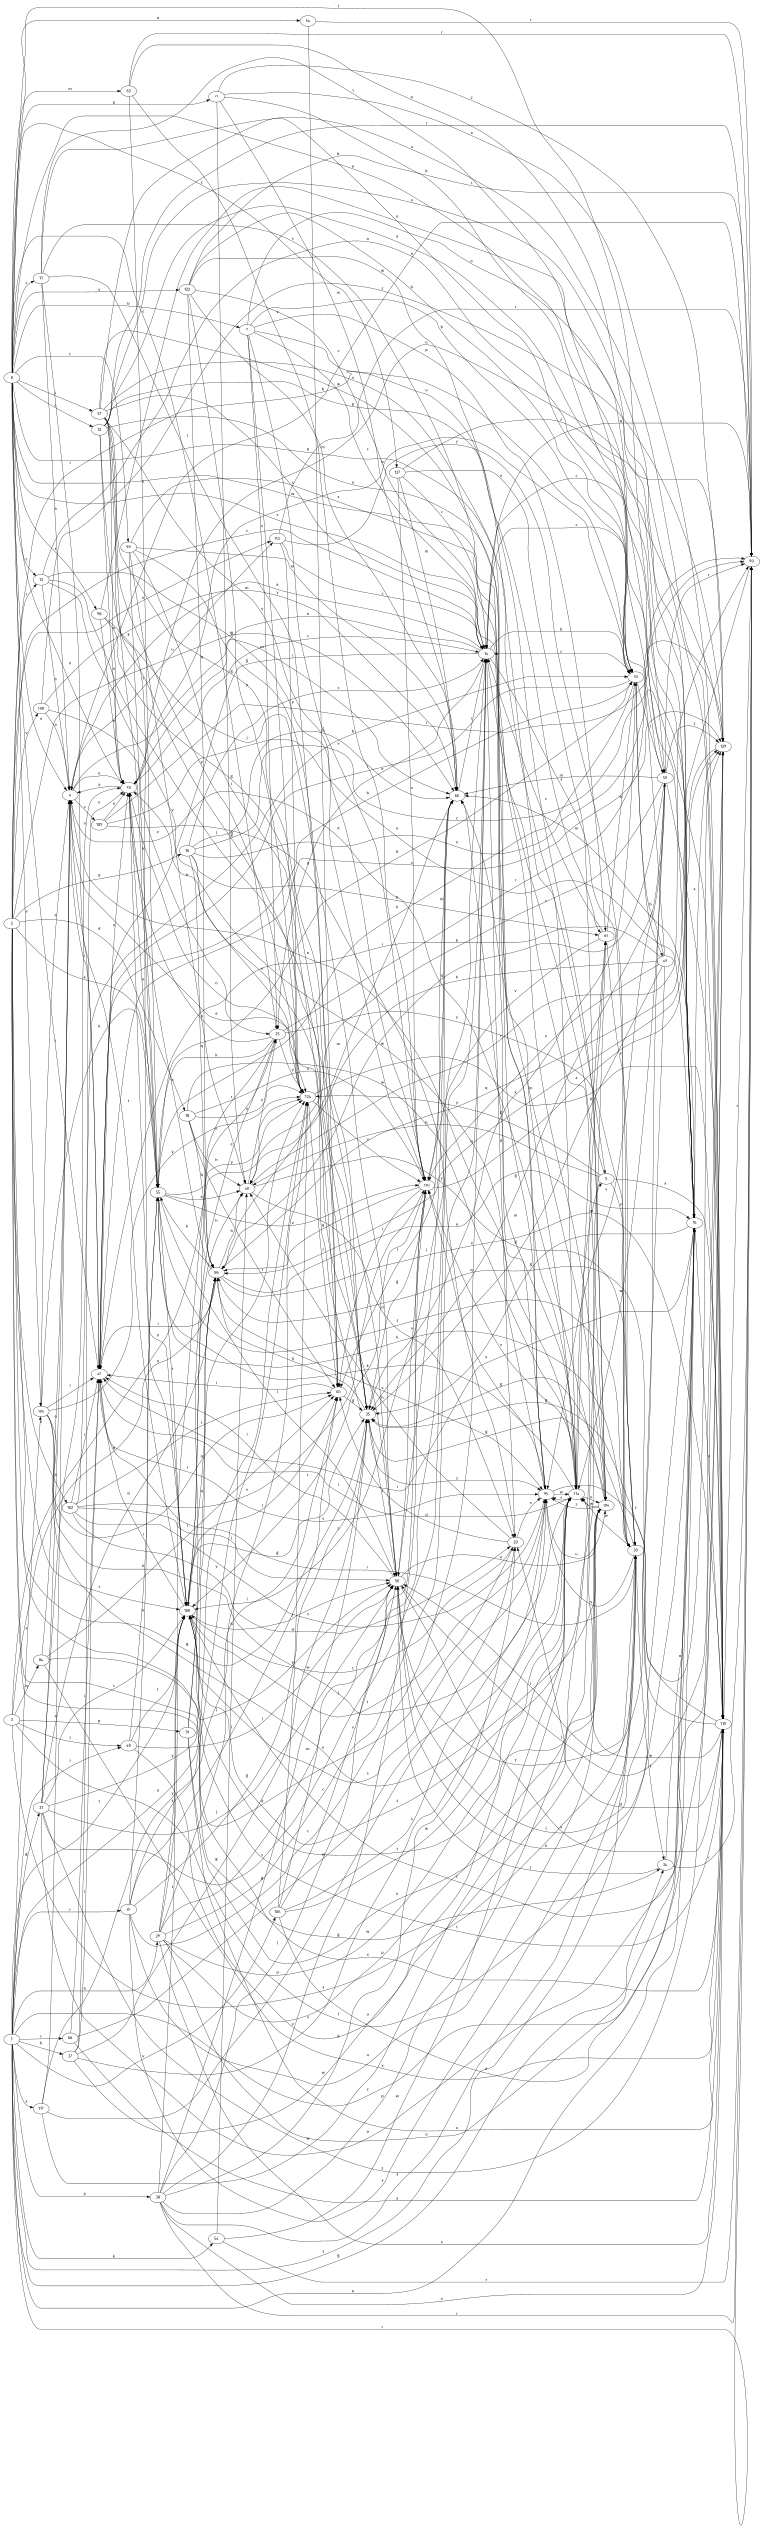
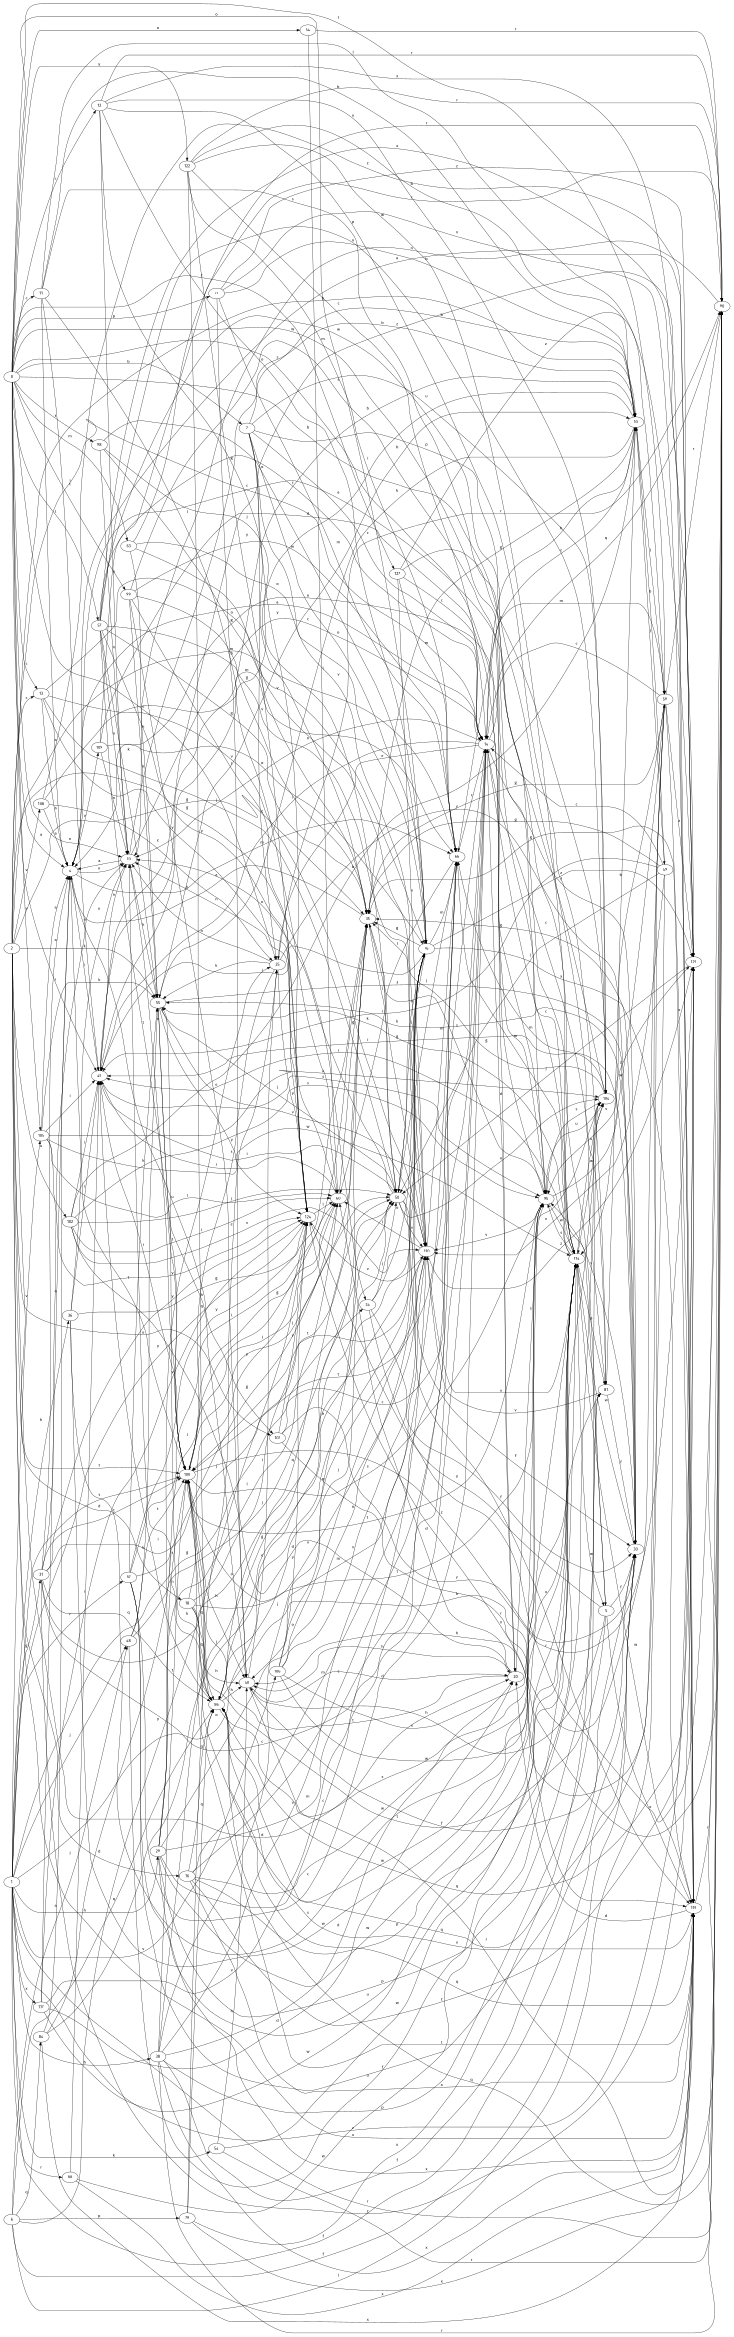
(643, 1707) -> (470, 1472)
(12, 1720) -> (12, 2220)
none -> (336, 1750)
(70, 2056) -> (70, 1316)
